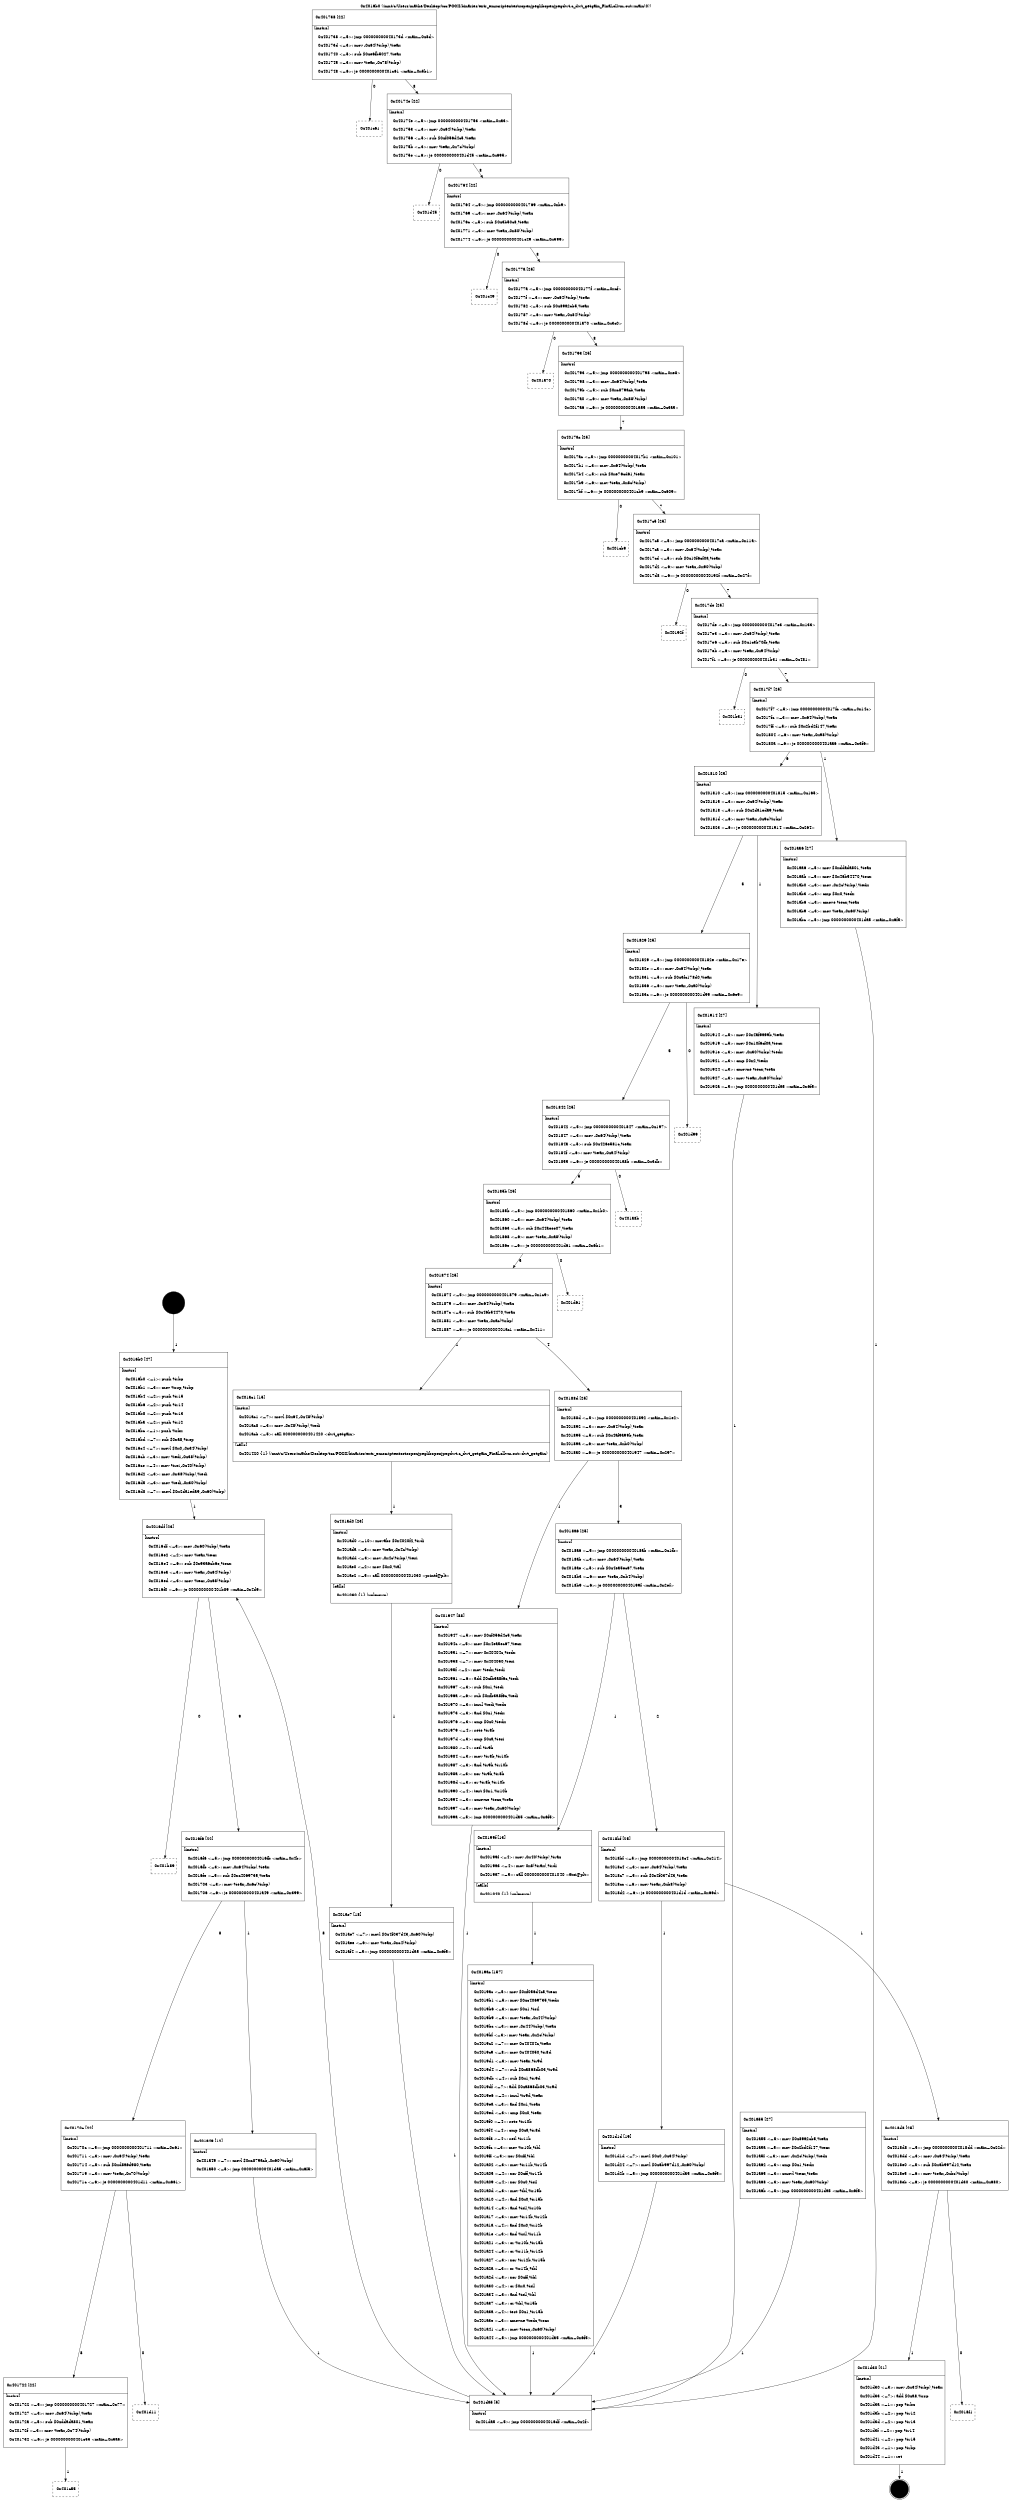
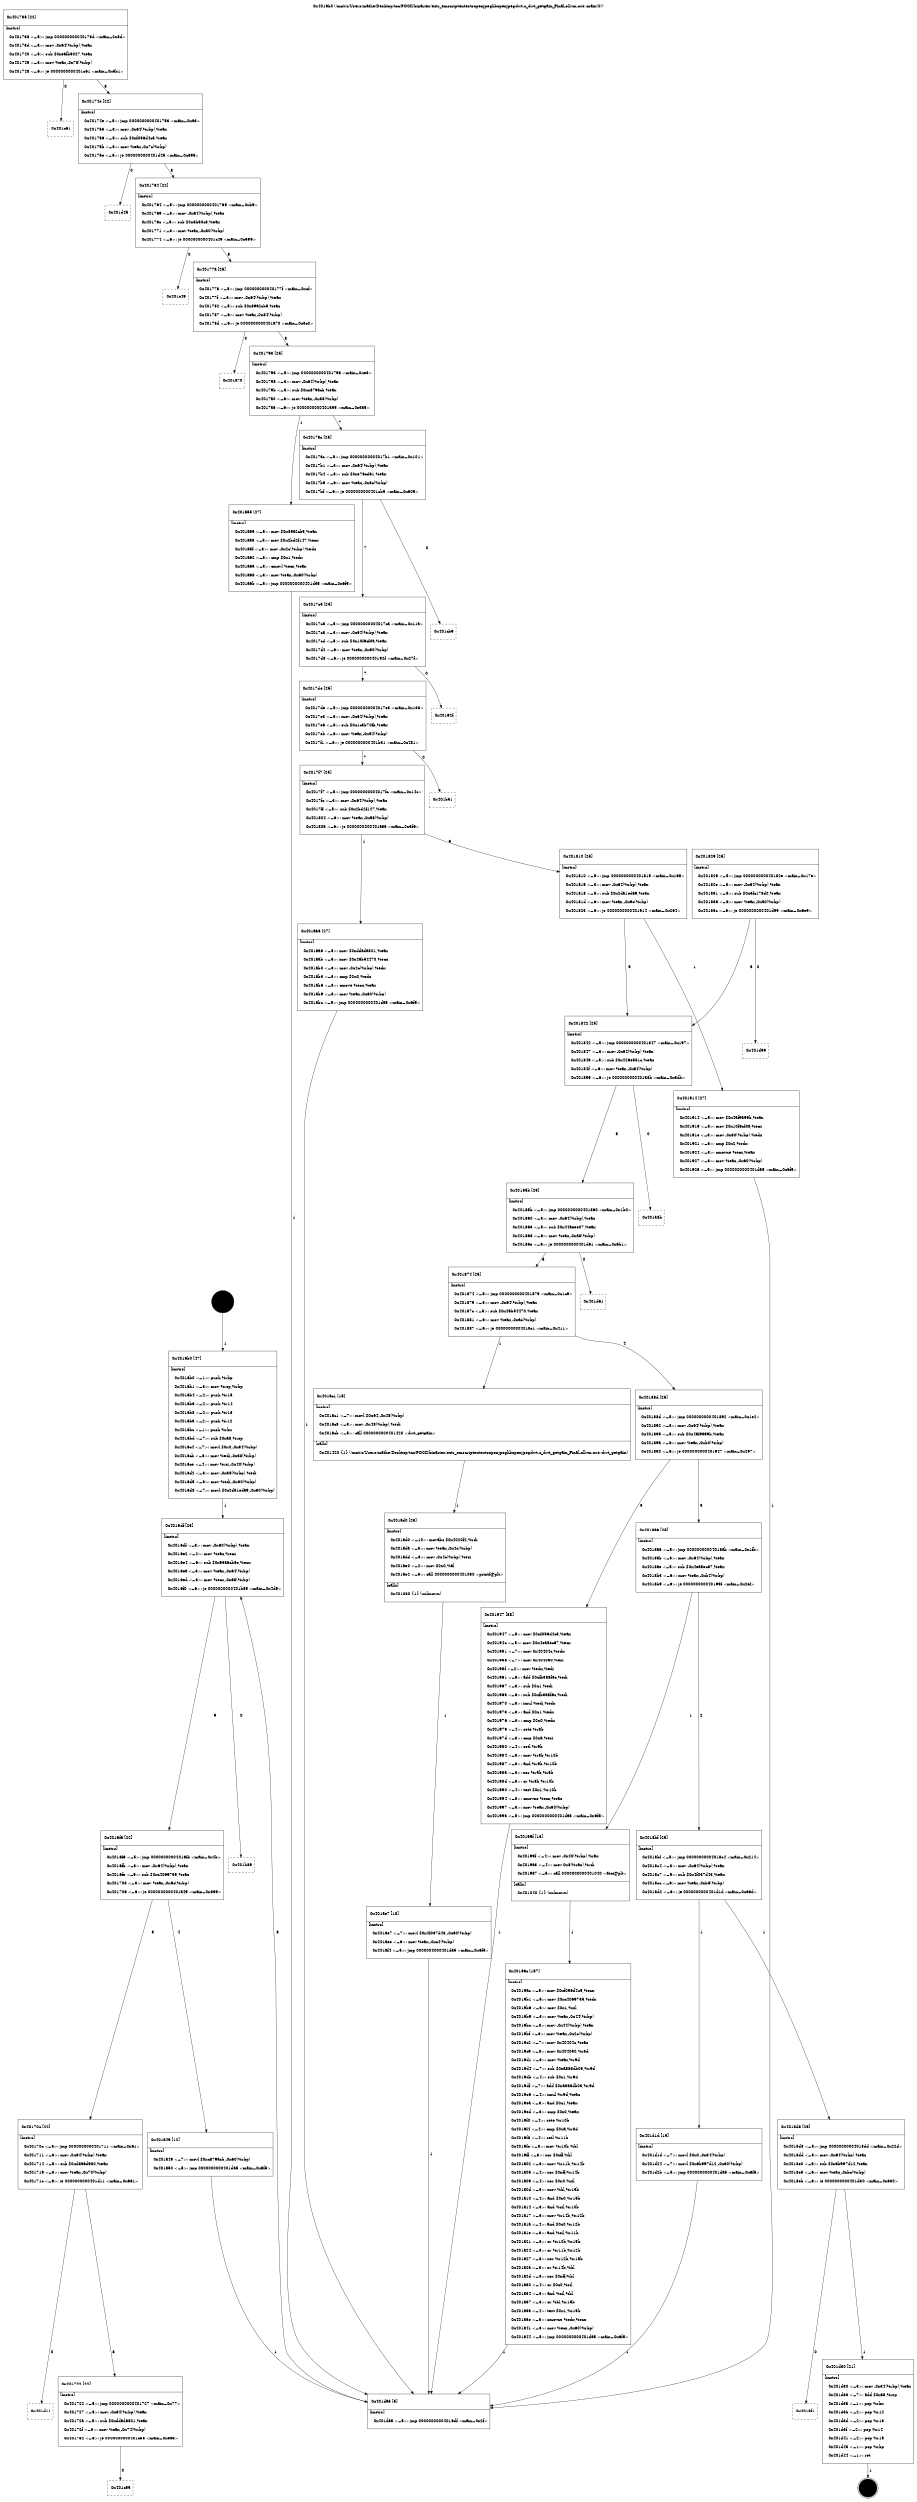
none -> (293, 459)
(723, 883) -> (626, 966)
(559, 1507) -> (641, 1506)
(248, 1934) -> (178, 1932)
(68, 2472) -> (122, 2471)
